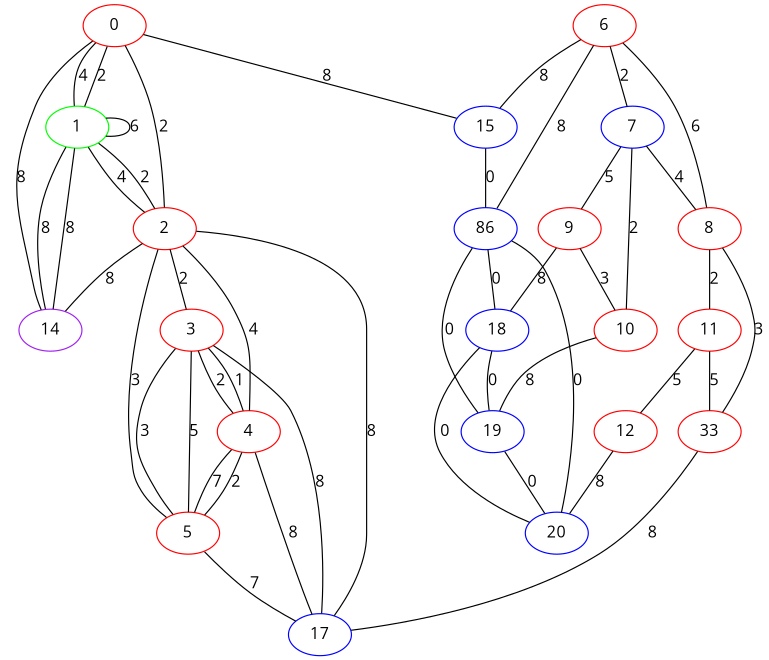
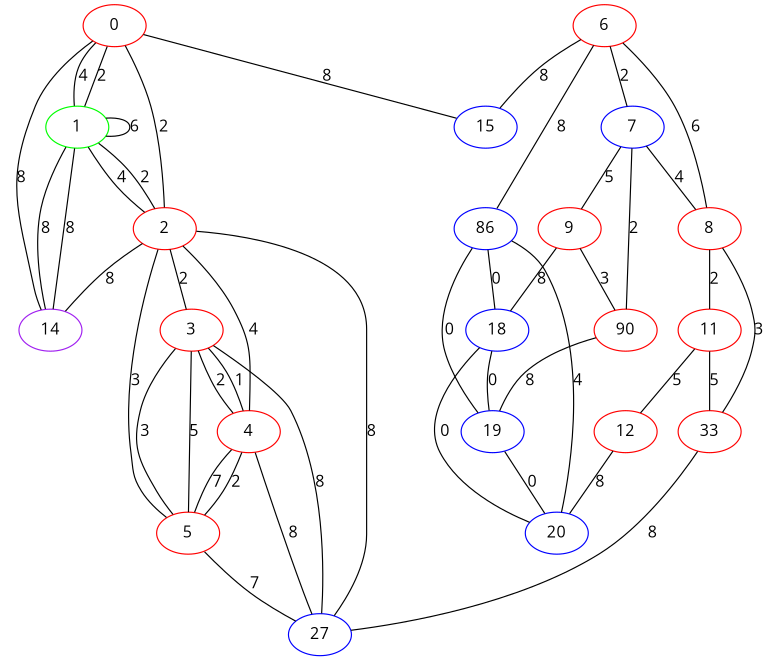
(486, 178) -> none
(626, 330) -> (626, 330)
(578, 381) -> (578, 381)
(320, 635) -> (320, 635)
